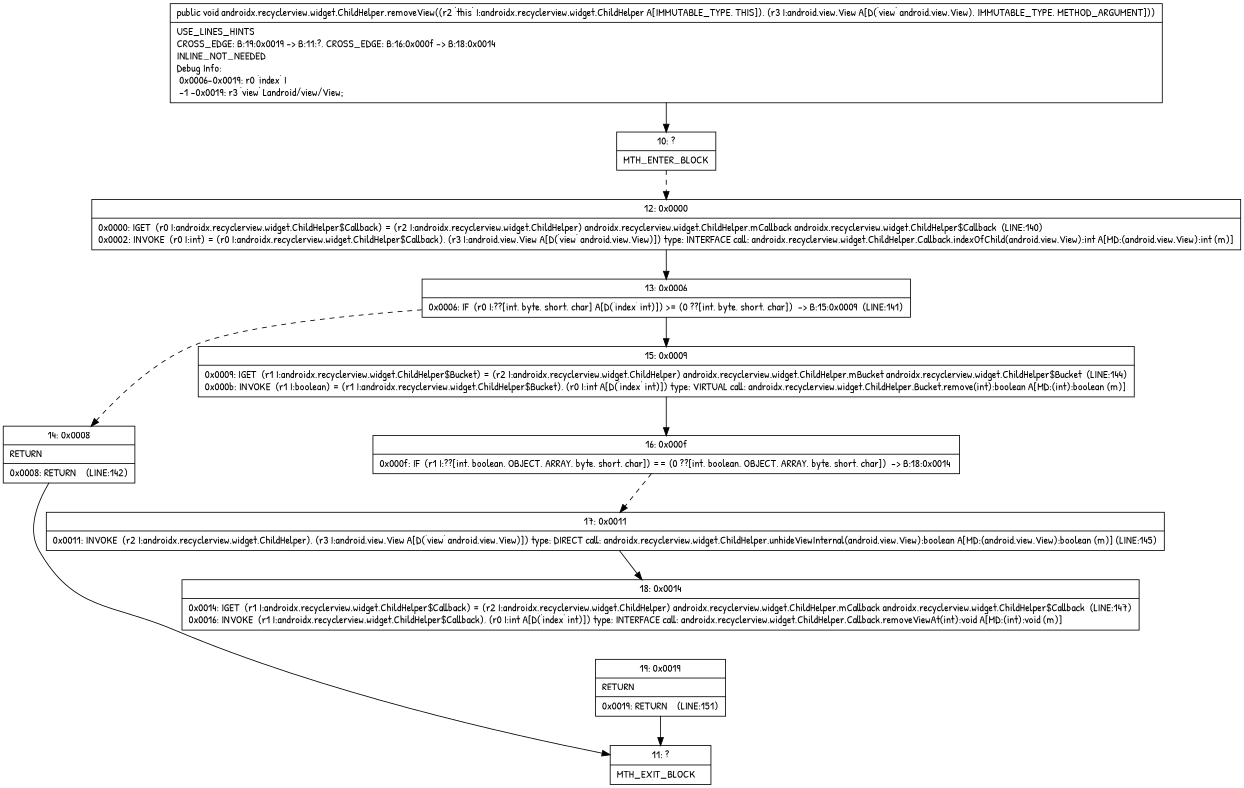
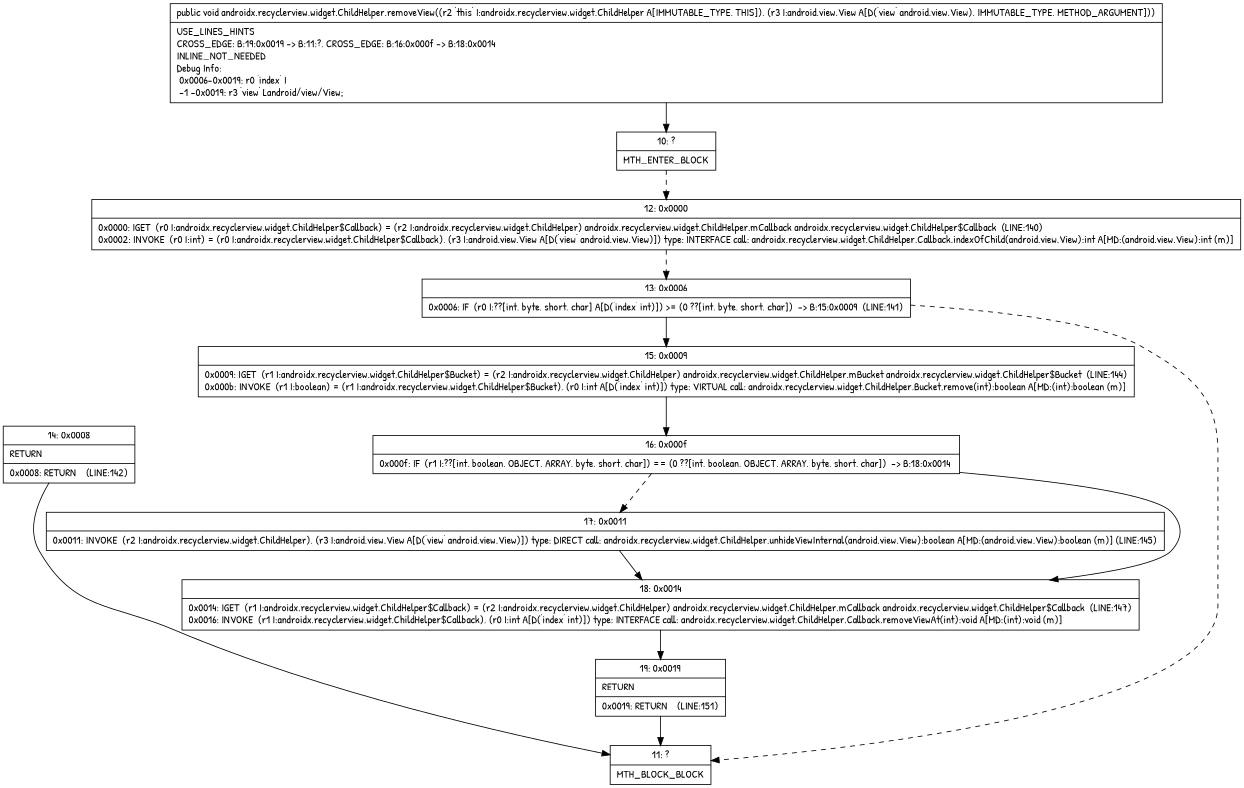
(666, 261) -> (666, 261)
(246, 331) -> (1215, 612)
none -> (1146, 500)
none -> (661, 641)
(656, 774) -> (661, 774)
